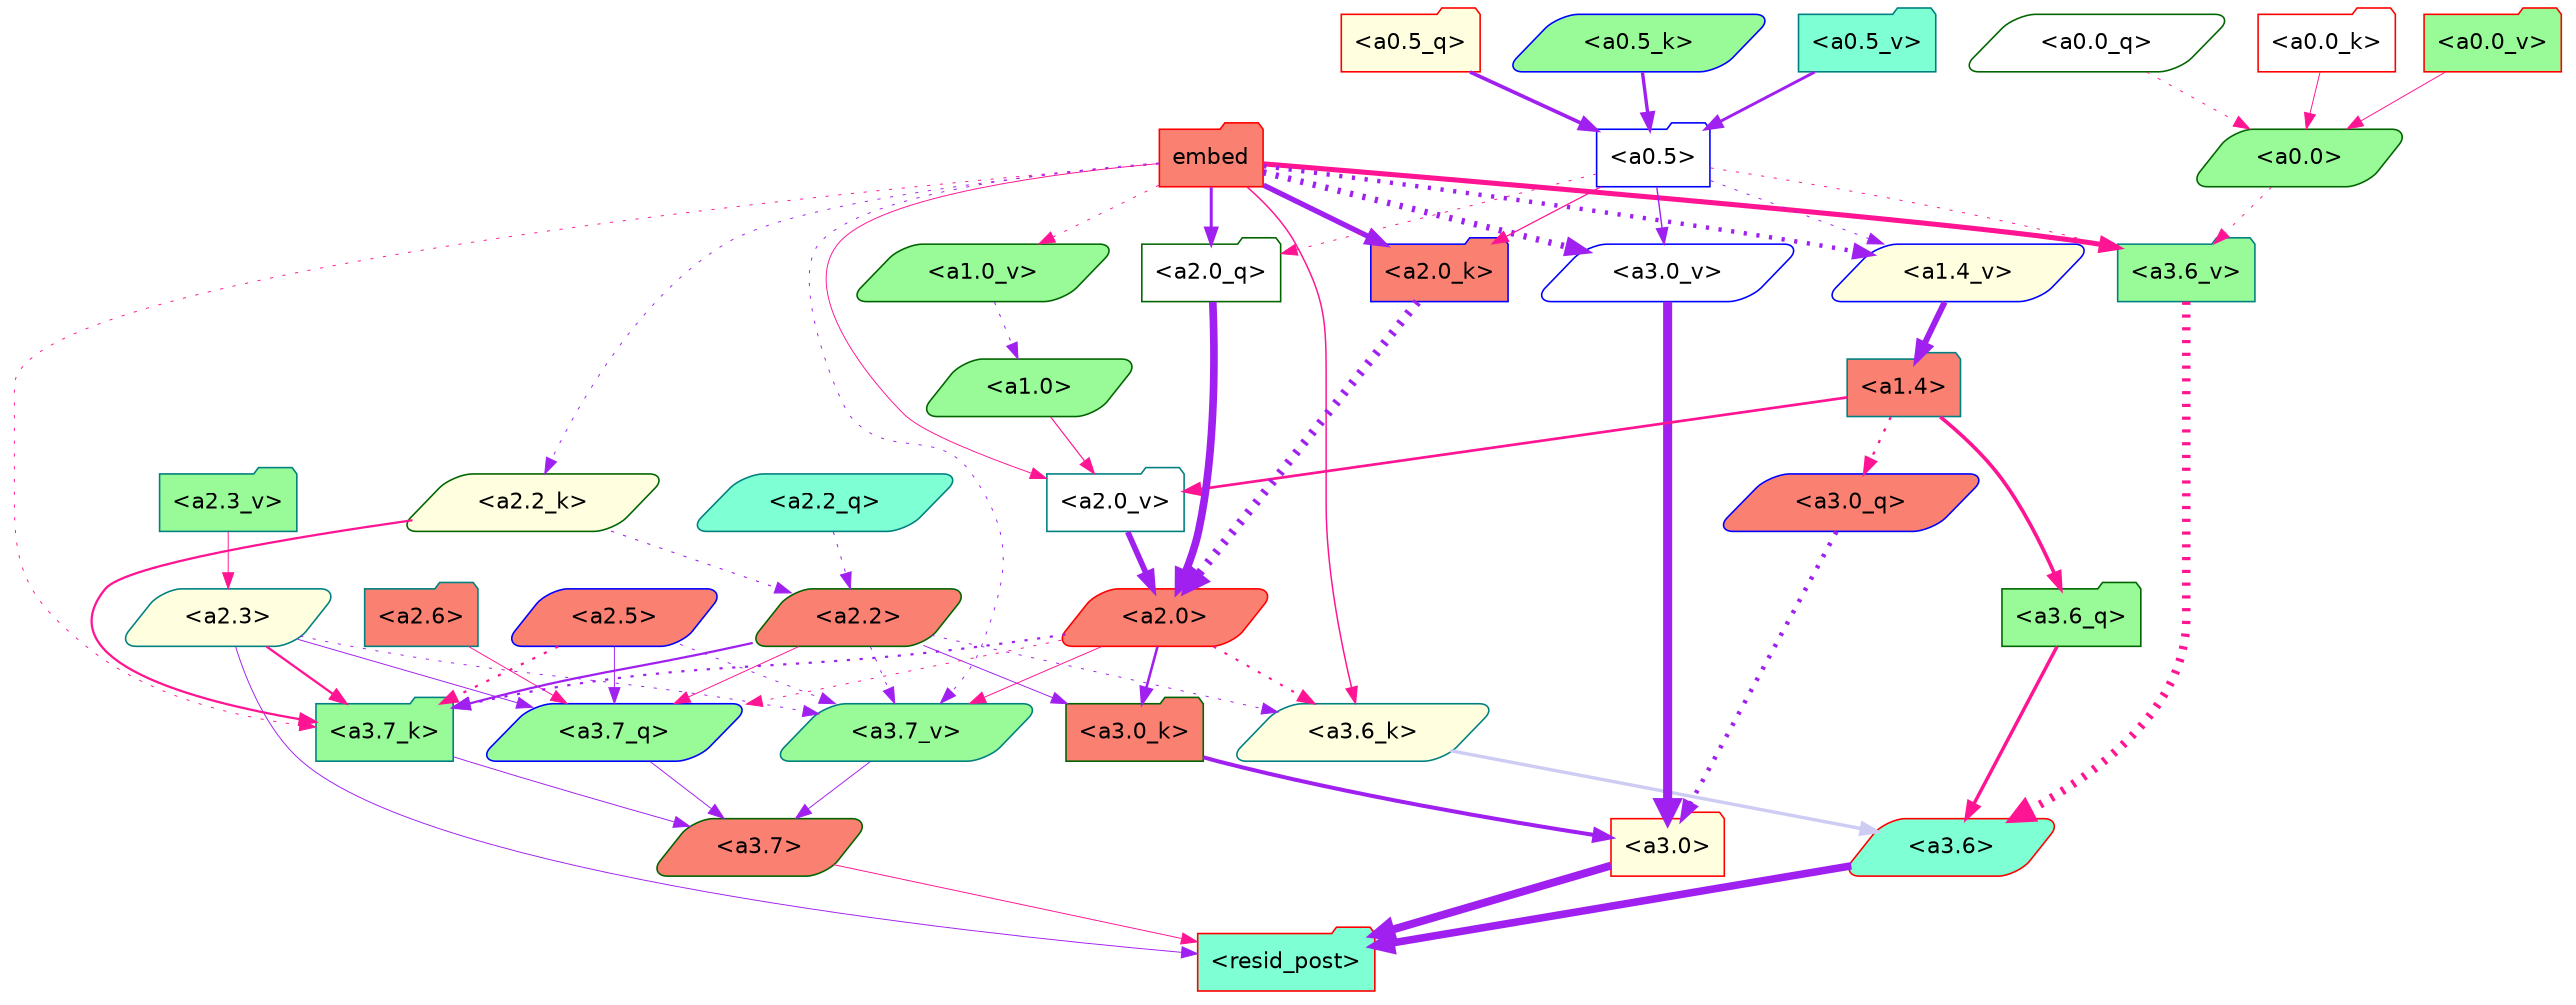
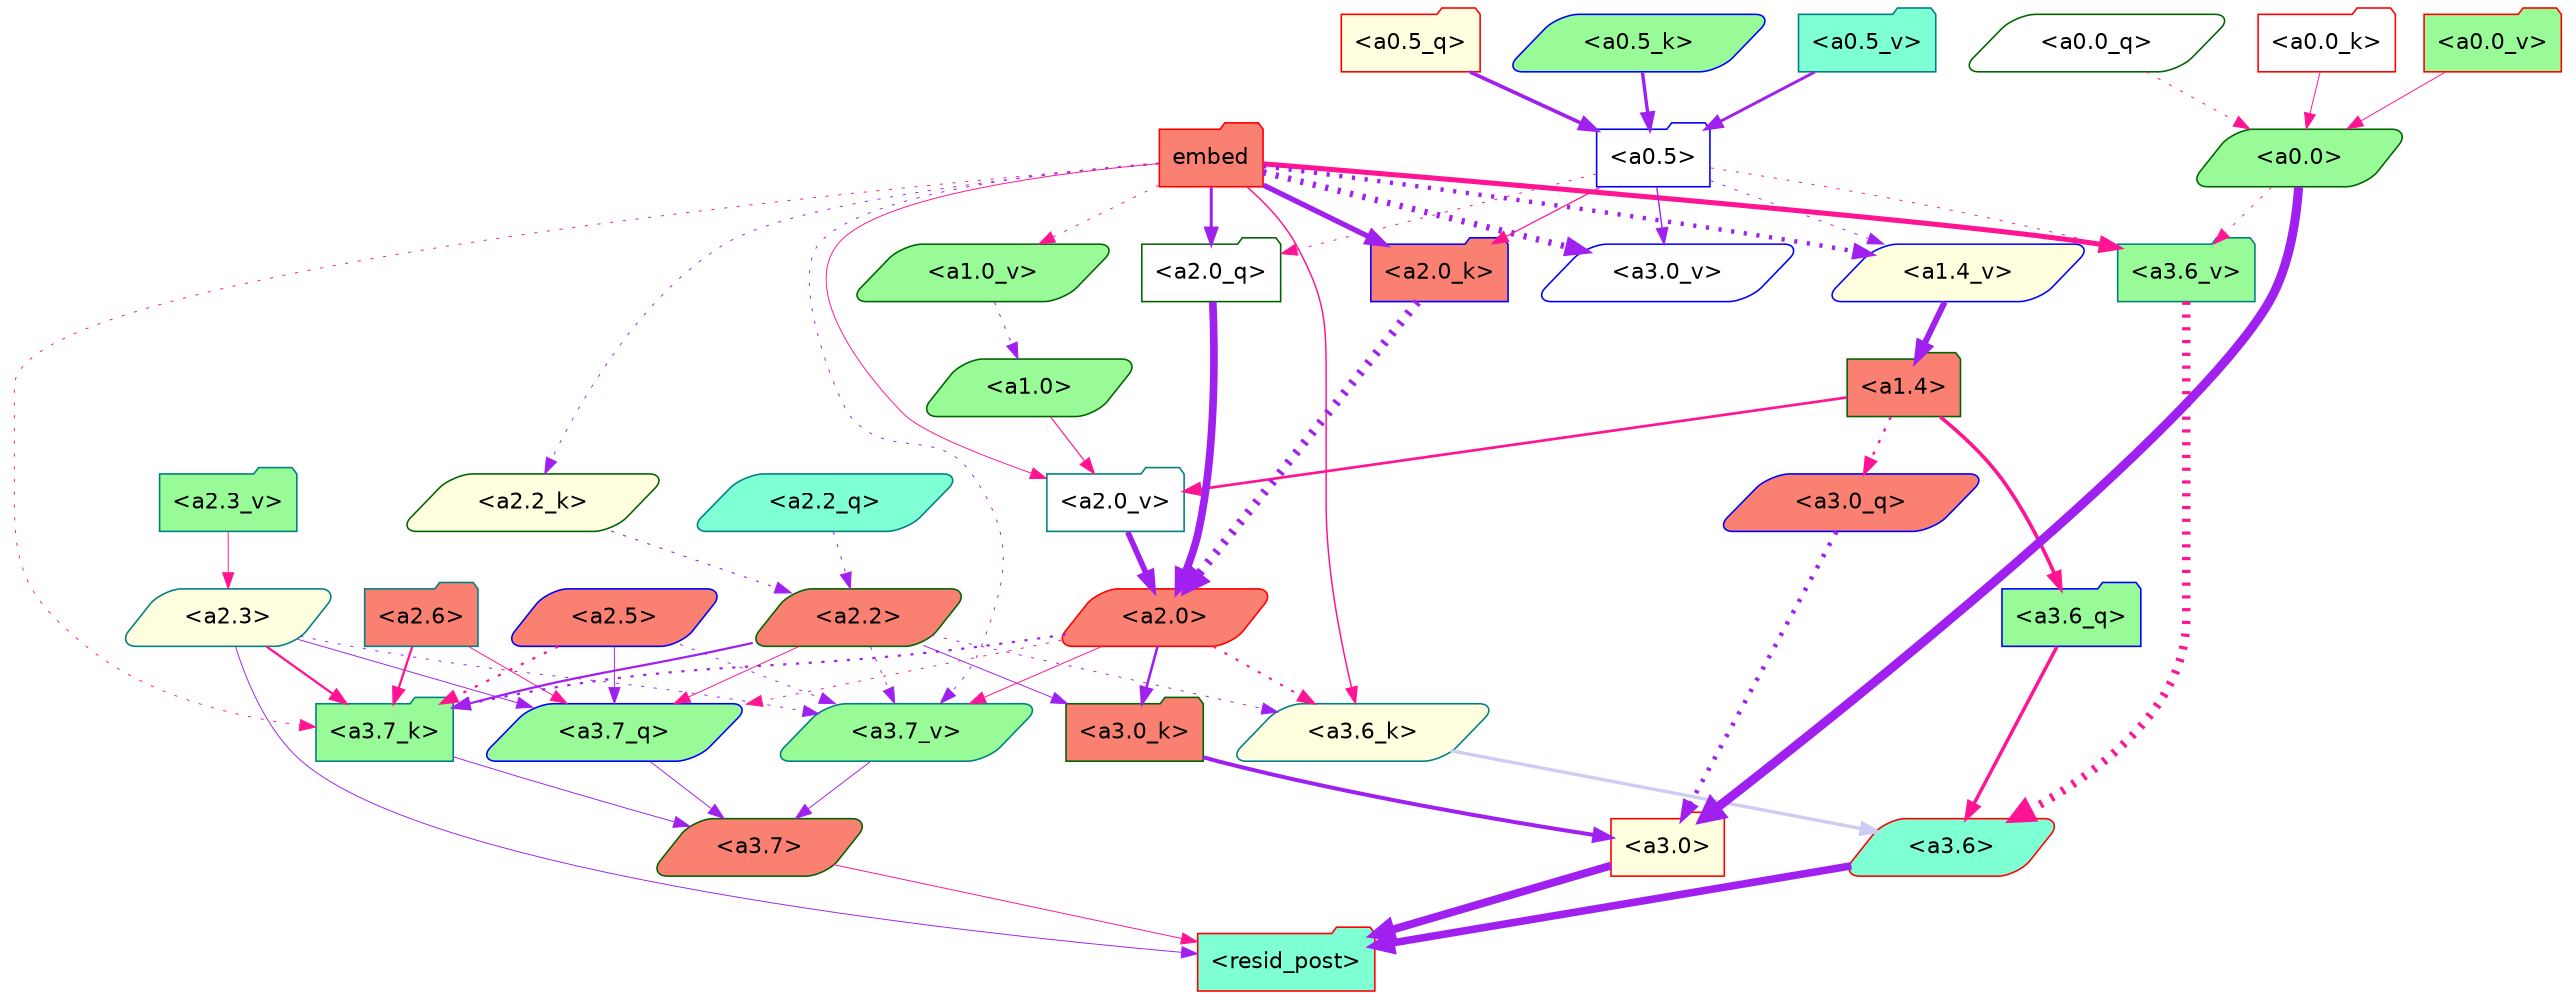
(1904, 388) -> (1904, 388)
(1668, 552) -> (2052, 531)
(122, 579) -> (405, 667)
(2071, 618) -> (2071, 618)
